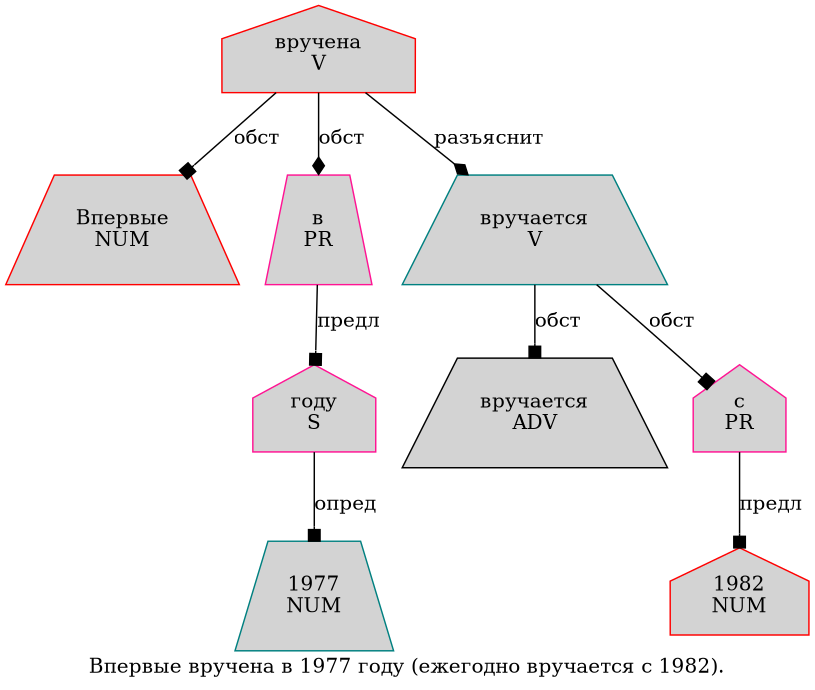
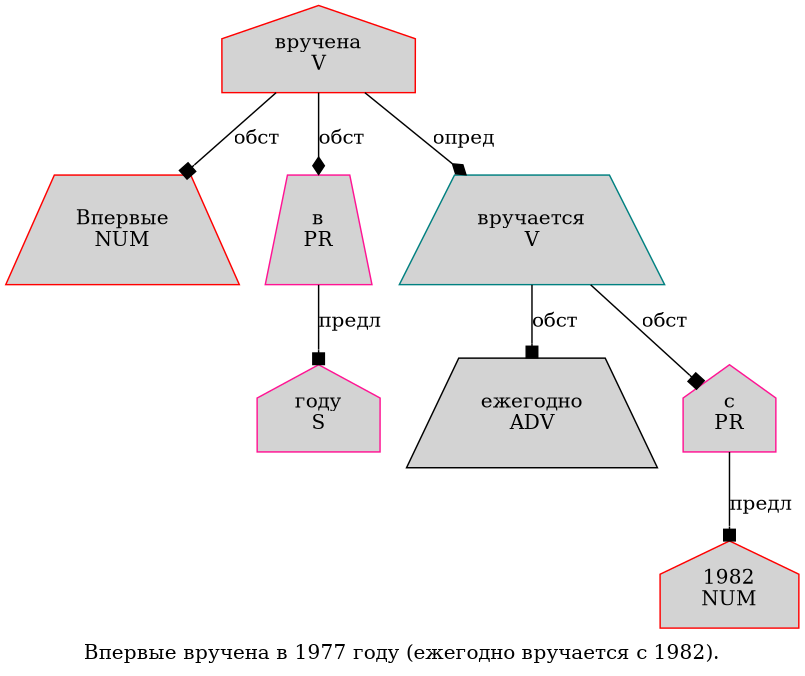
(489, 138) -> (463, 138)
(535, 413) -> (532, 413)
(314, 596) -> none
